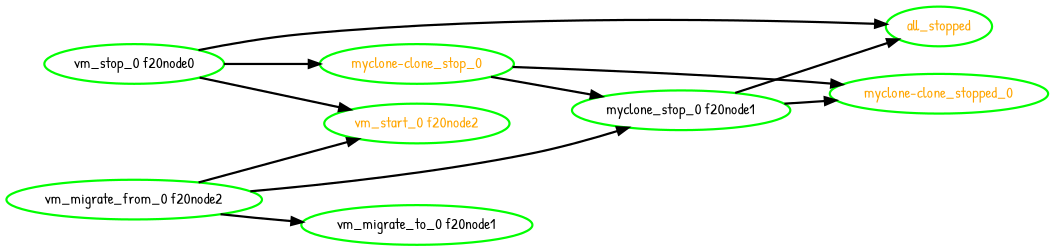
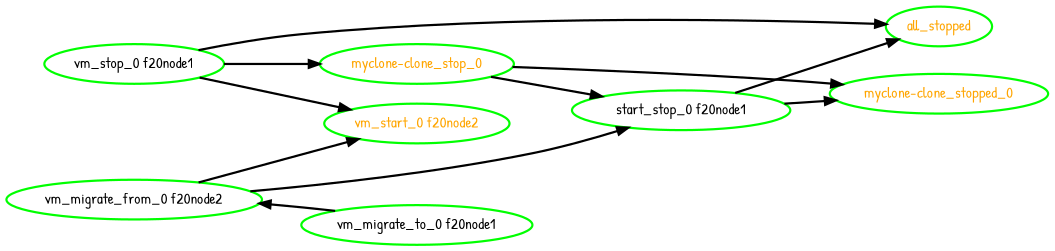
(134, 64) -> (134, 64)
(681, 110) -> (681, 110)
(256, 218) -> (303, 207)
